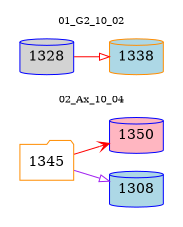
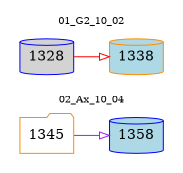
(136, 135) -> none
(136, 189) -> (136, 135)
